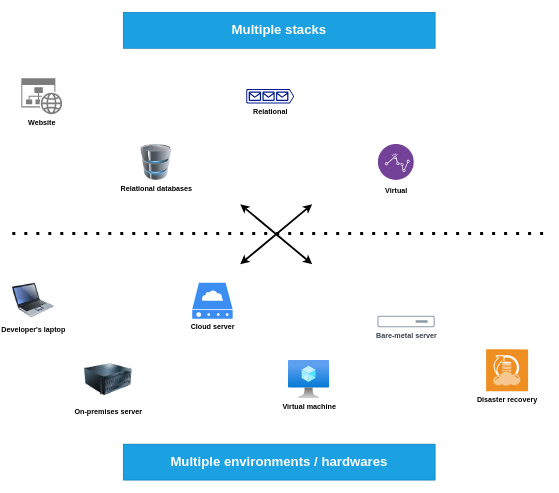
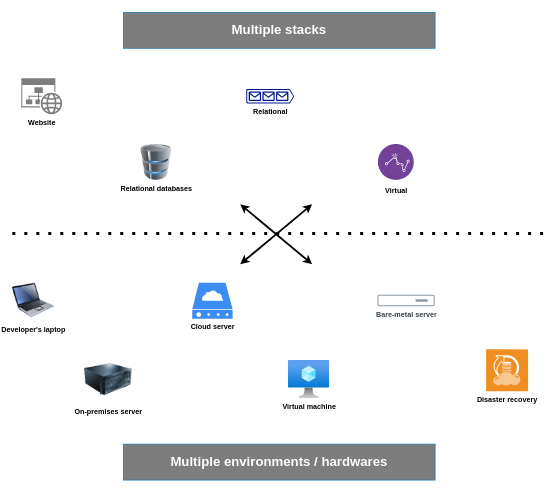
(279, 30) -> (279, 30)
(407, 322) -> (407, 301)
(279, 462) -> (279, 462)
